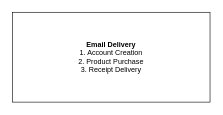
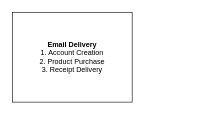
(111, 57) -> (72, 57)
